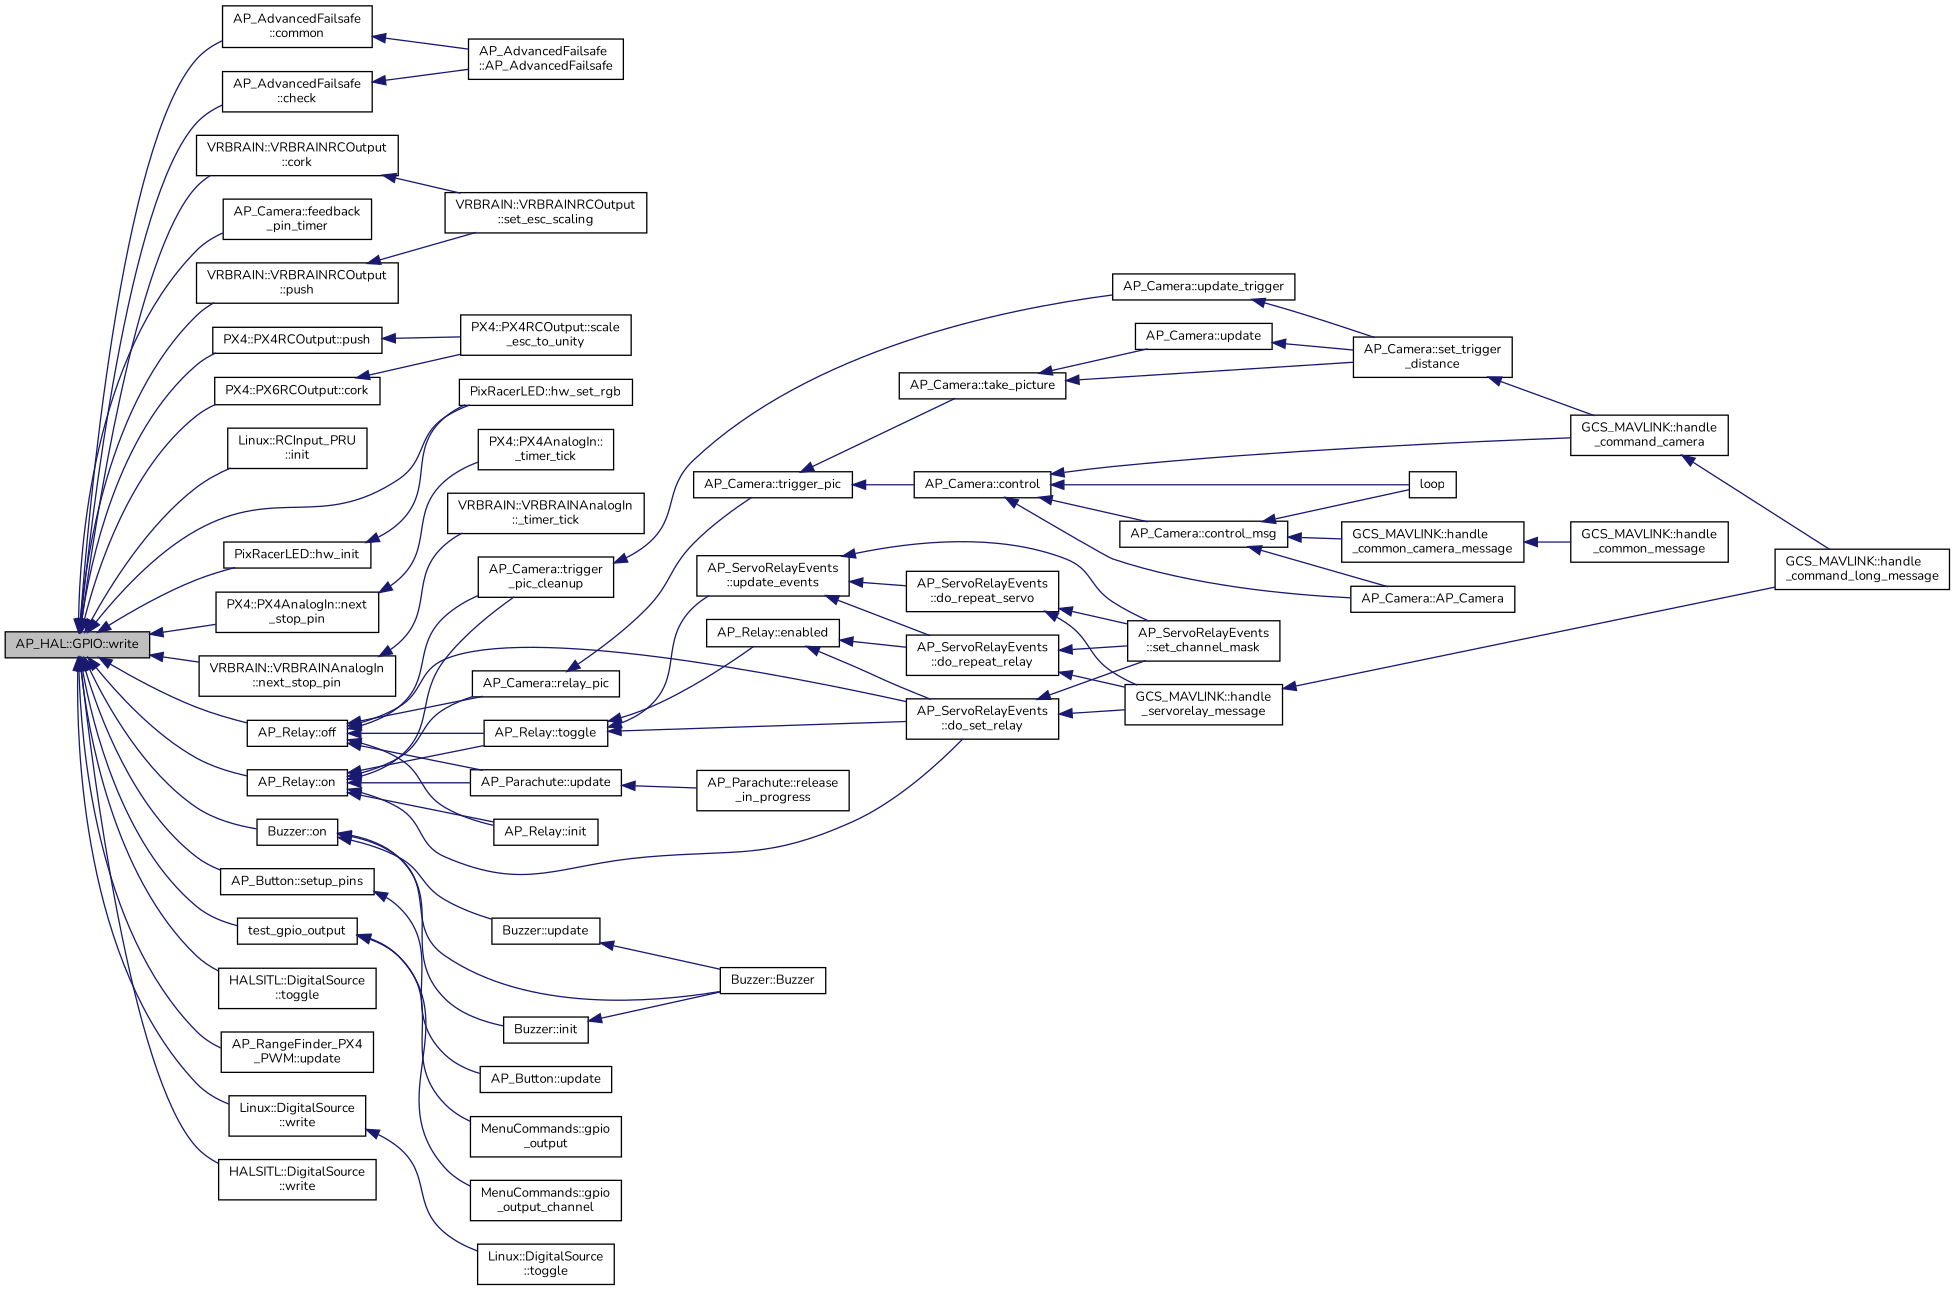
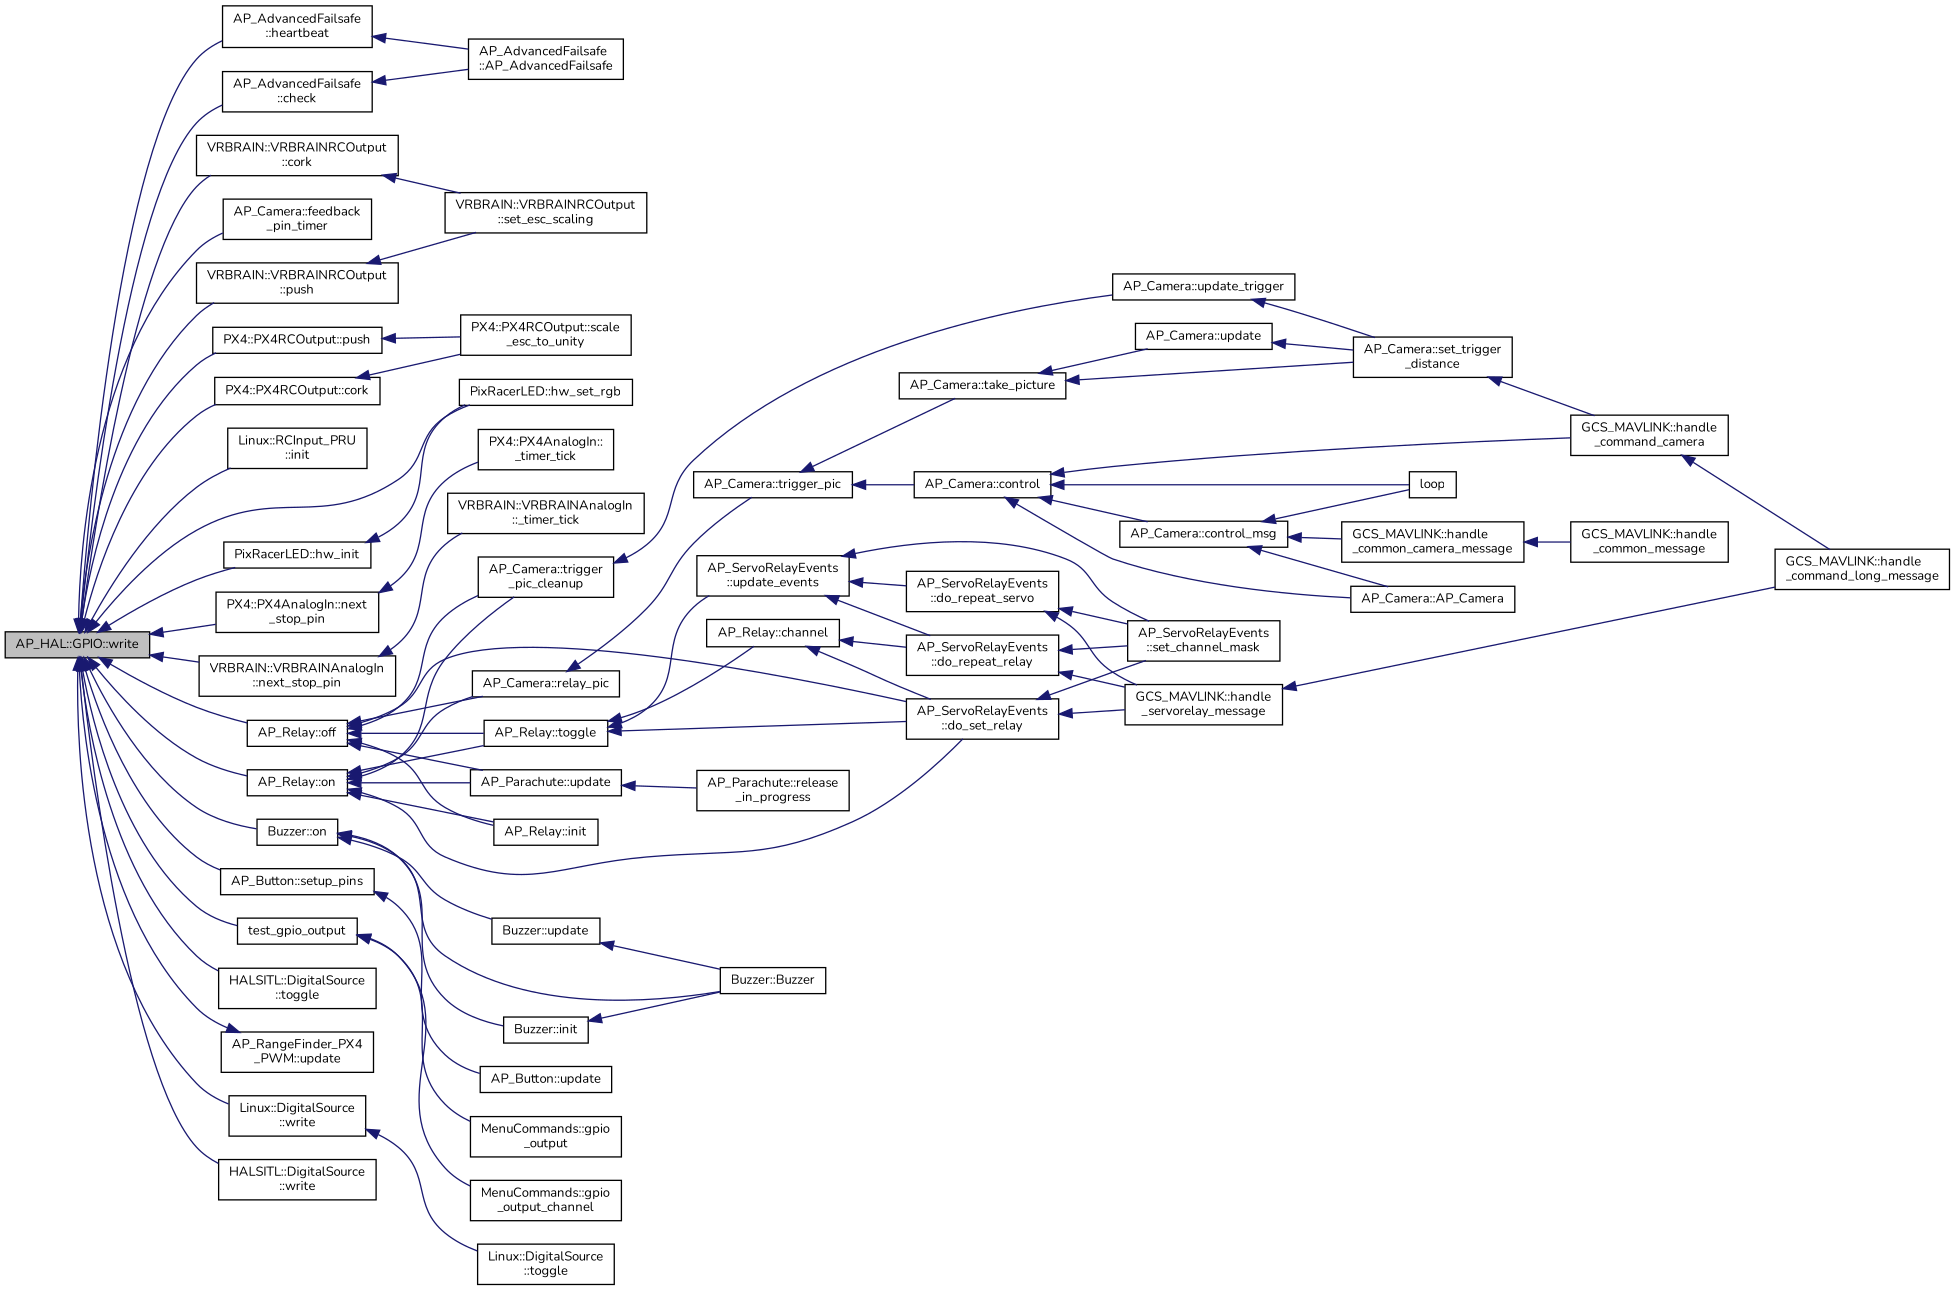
(297, 27) -> (297, 27)
(297, 391) -> (297, 391)
(773, 633) -> (773, 633)
(129, 925) -> (120, 880)
